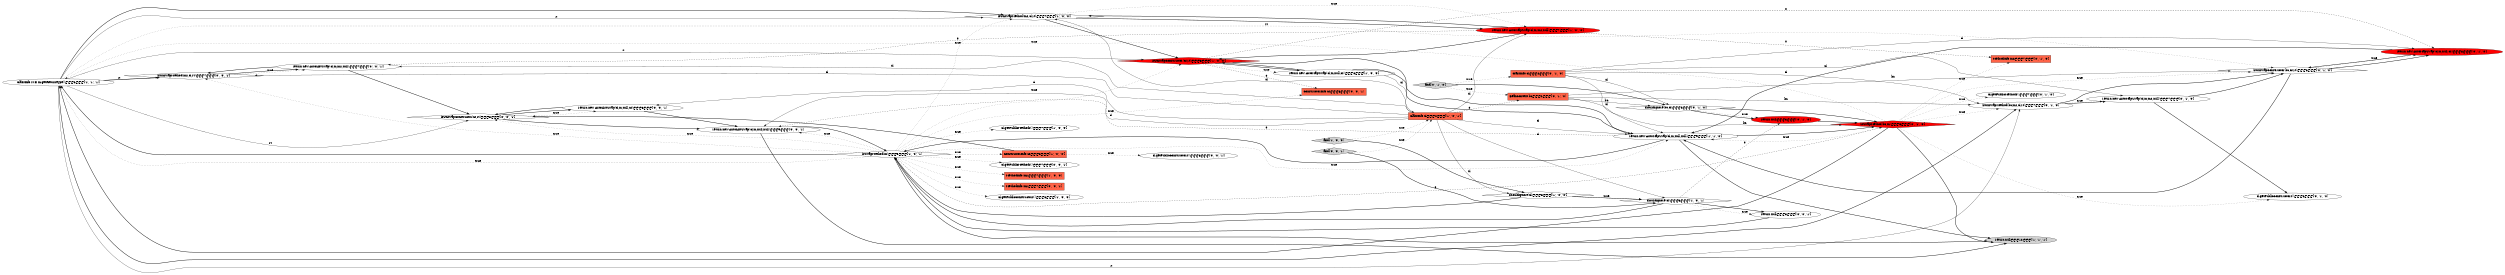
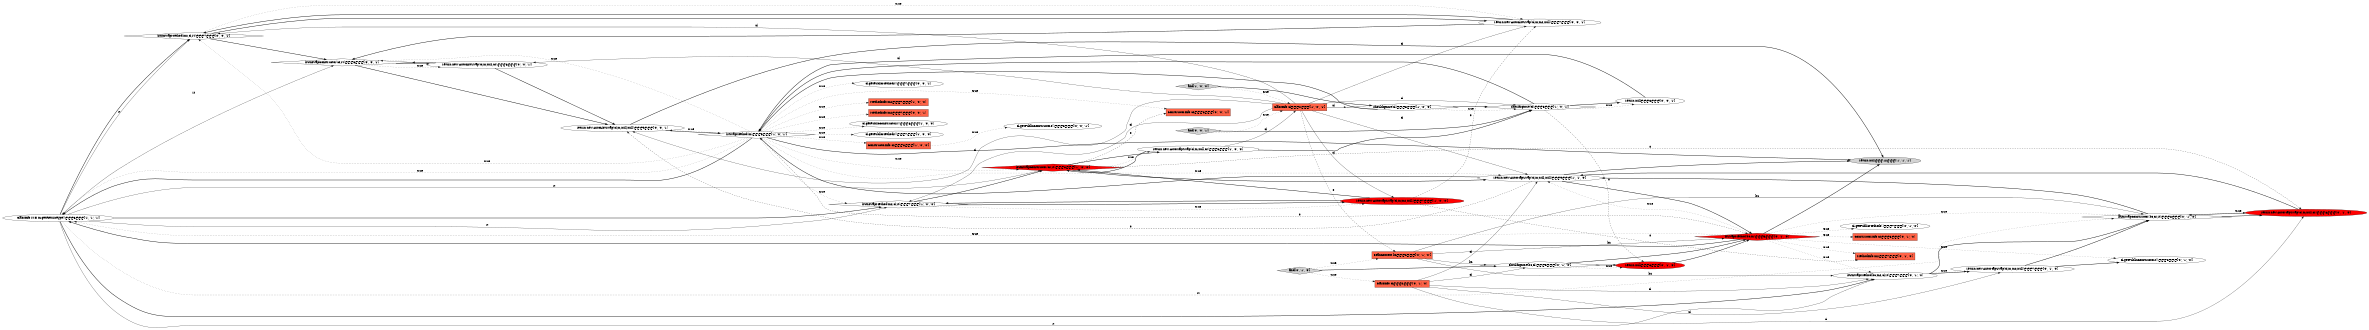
(1484, 111) -> (1395, 138)
(775, 121) -> (267, 49)
none -> (1885, 237)
